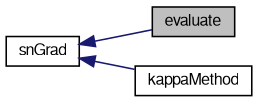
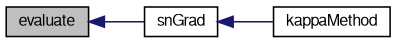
(123, 35) -> (125, 22)
